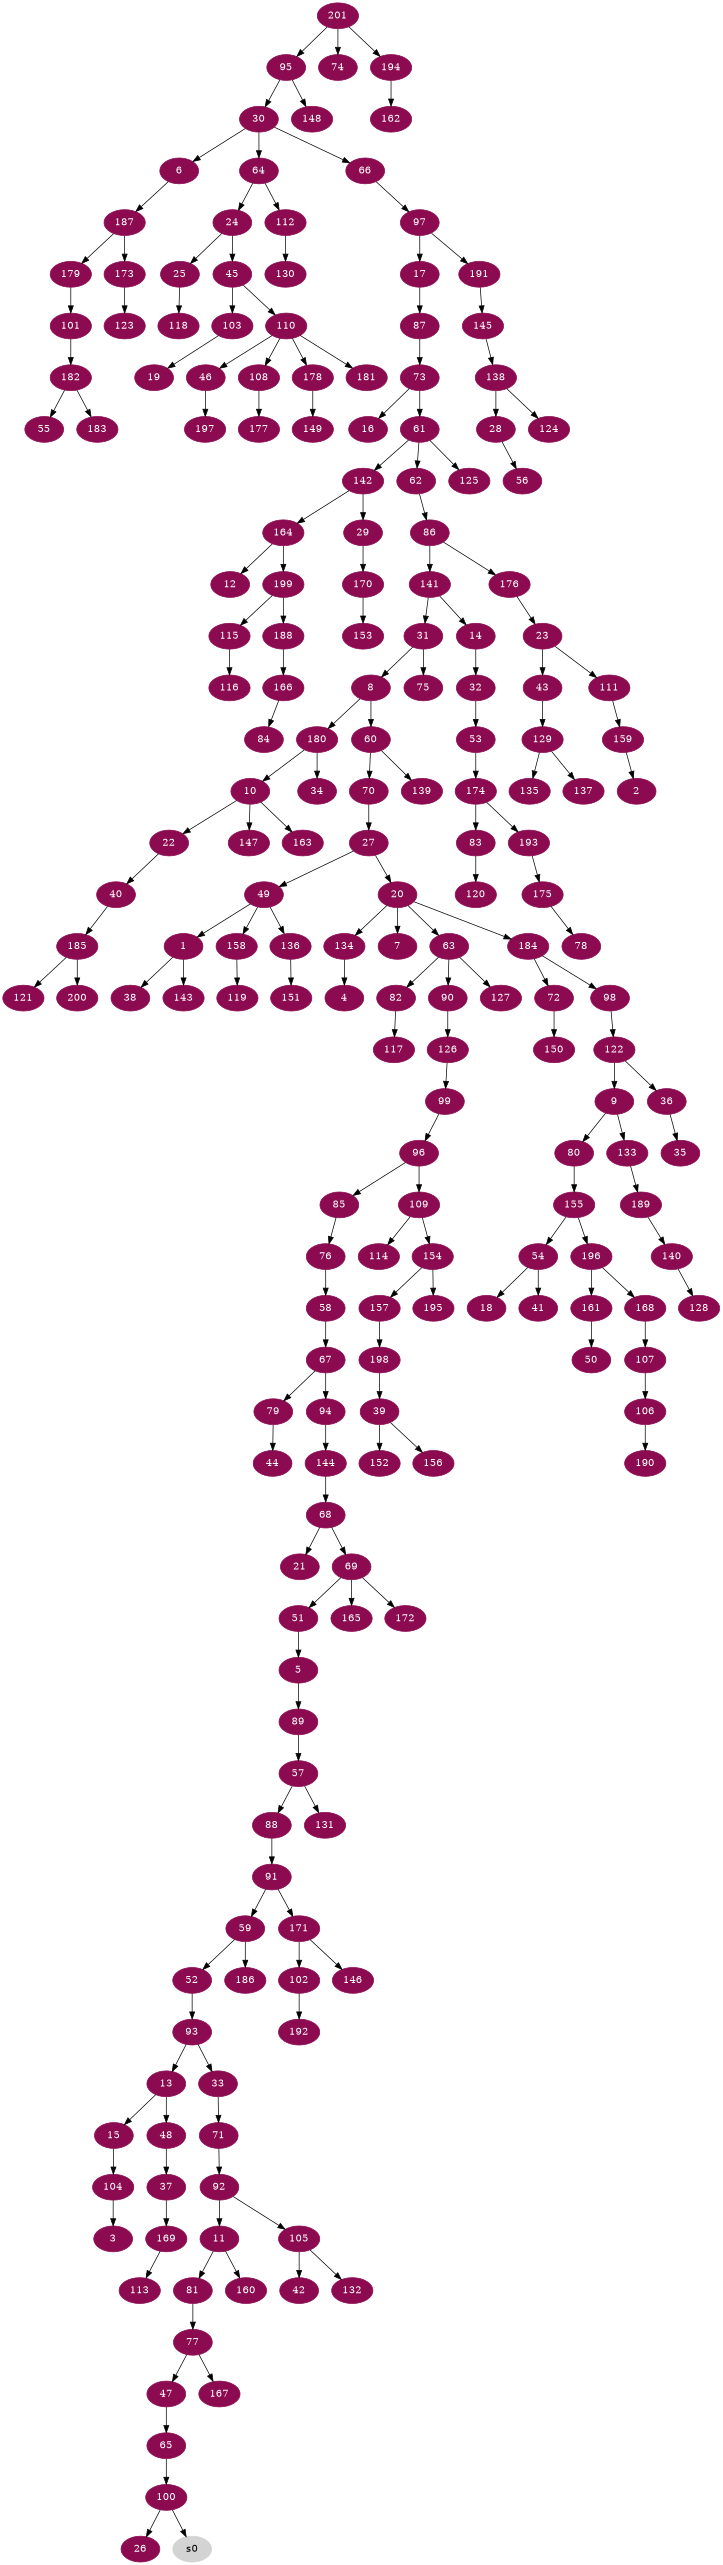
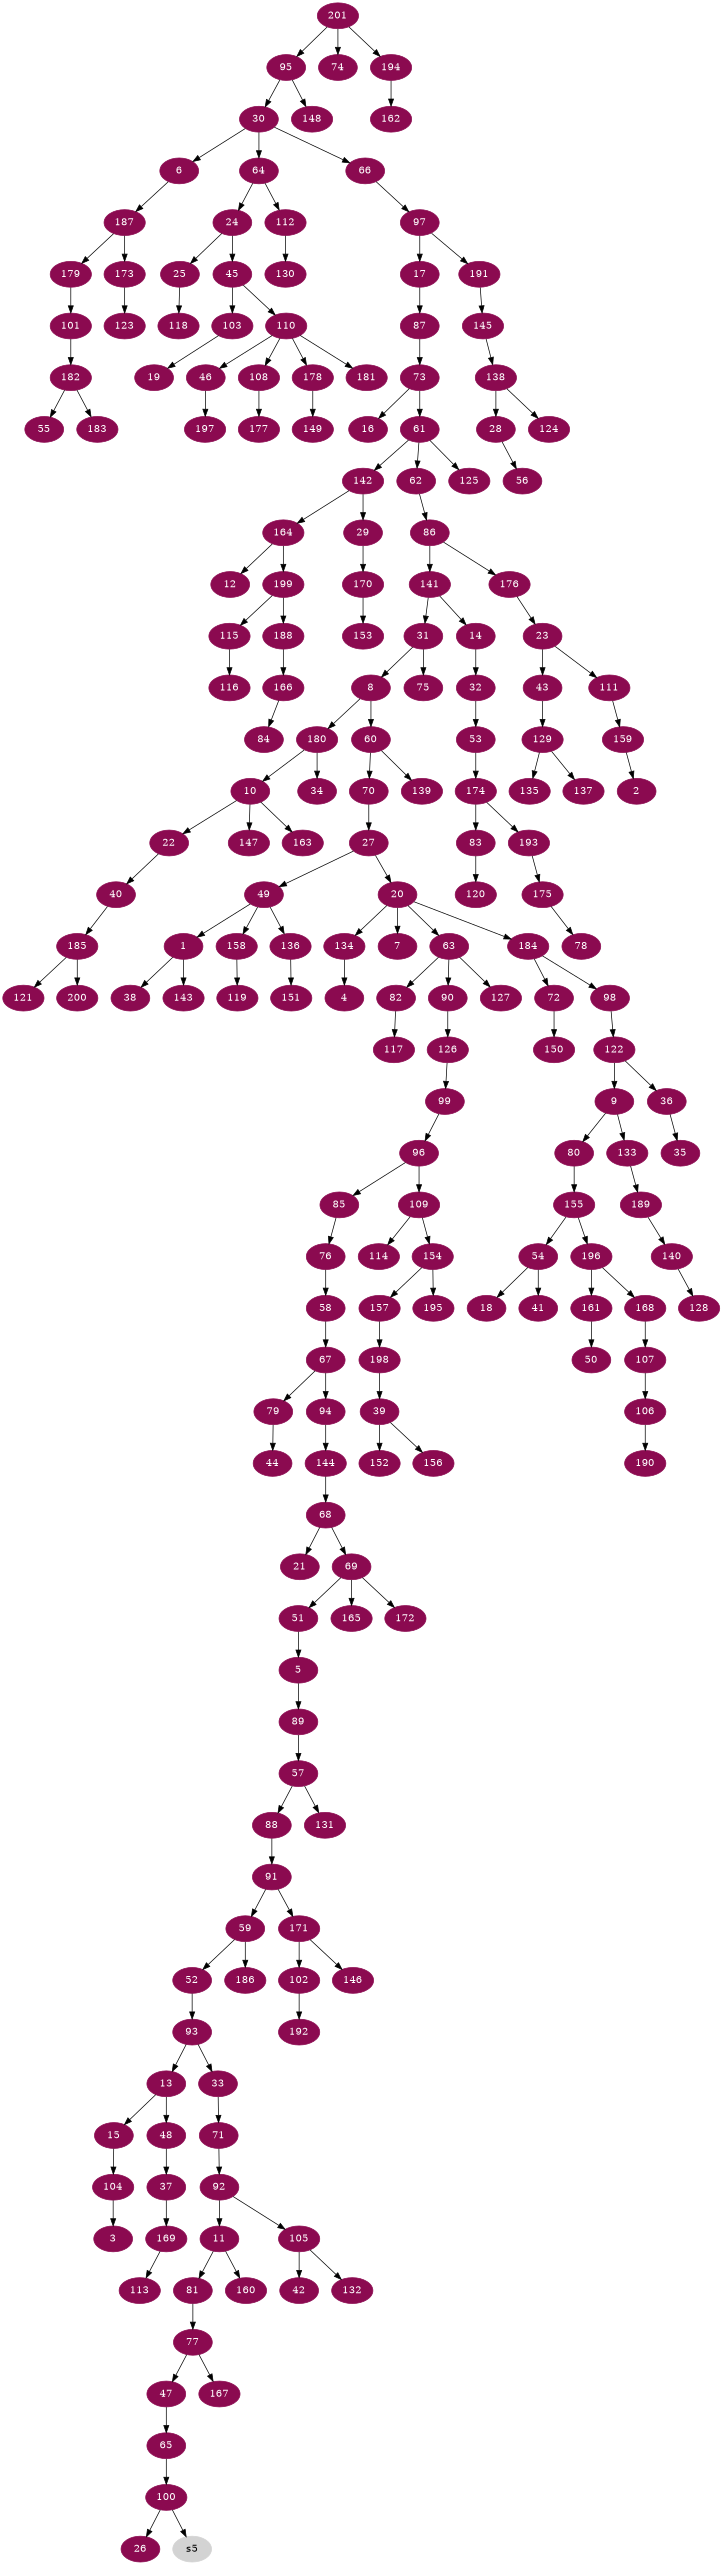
(192, 2549) -> (192, 2549)
